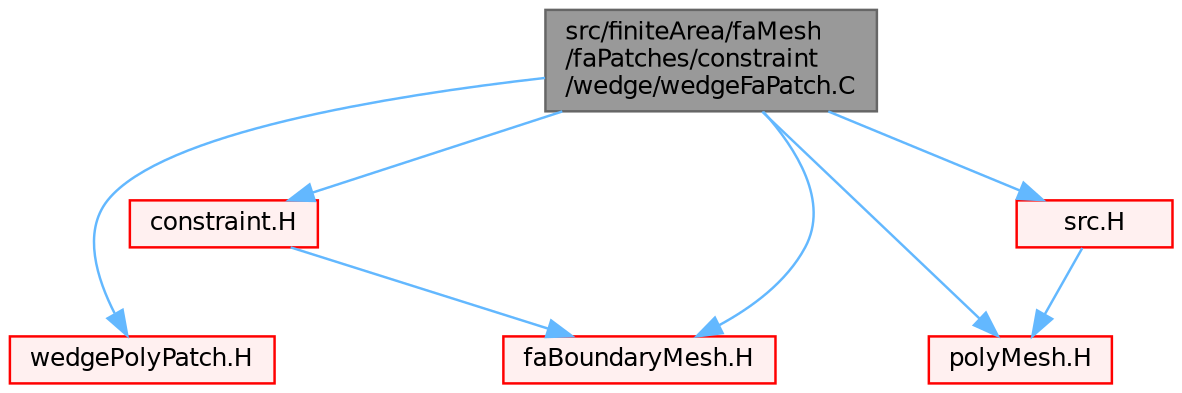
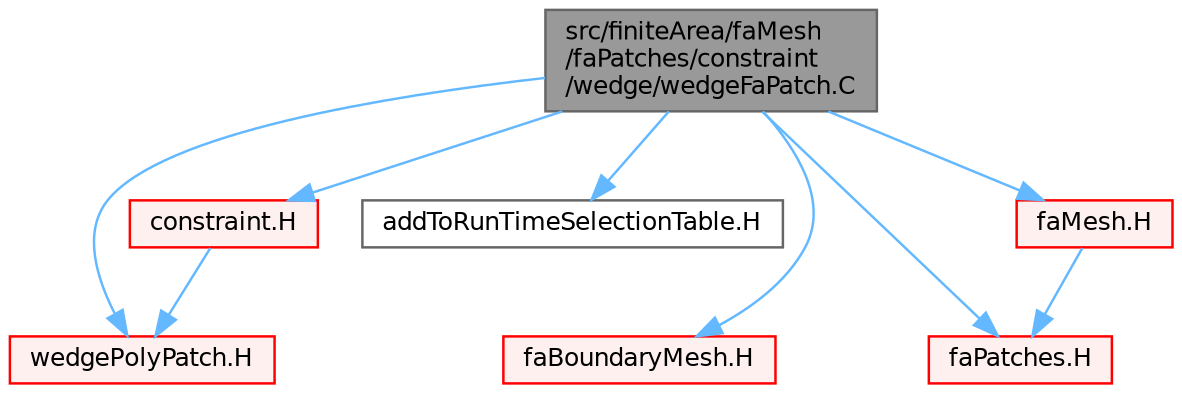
none -> (573, 224)
(1095, 224) -> (1095, 224)
(419, 288) -> (190, 281)
(1020, 360) -> (1020, 360)
